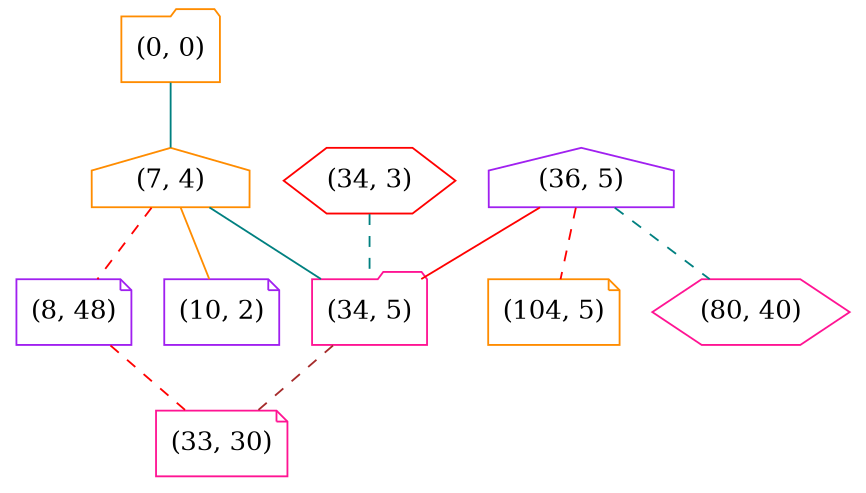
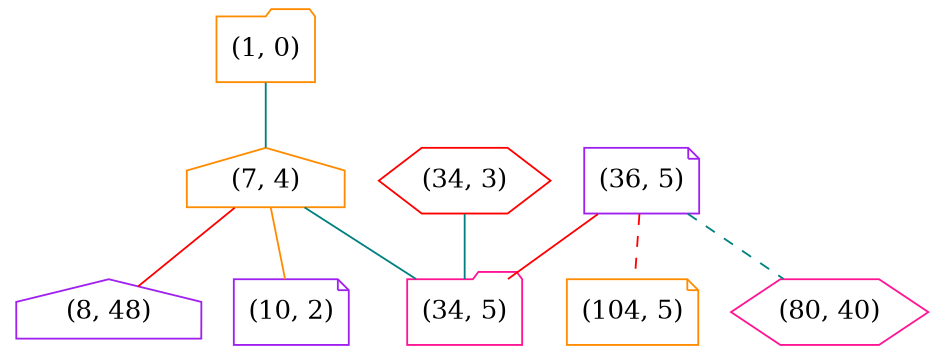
(171, 49) -> (266, 49)
(581, 181) -> (642, 181)
(124, 243) -> (186, 247)
(370, 247) -> (465, 247)
(74, 312) -> (109, 312)
(222, 443) -> none
